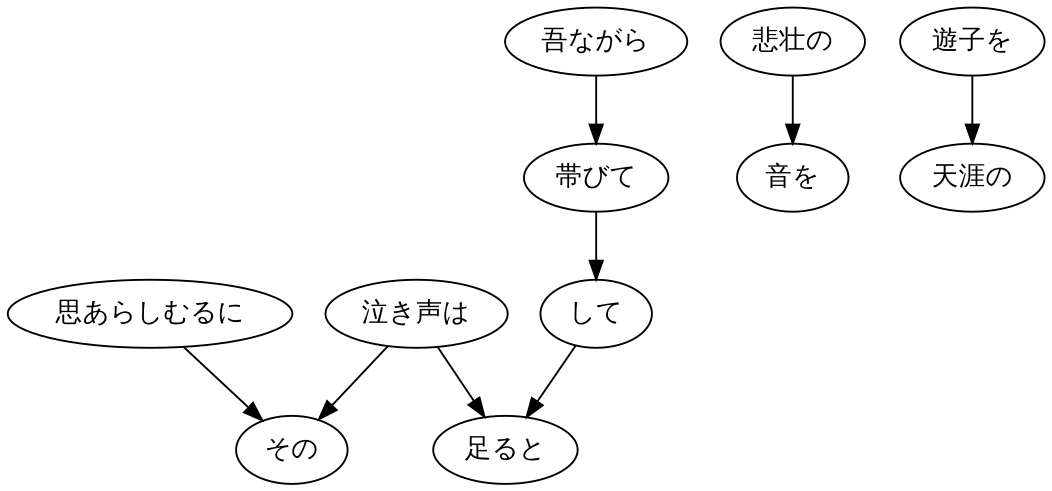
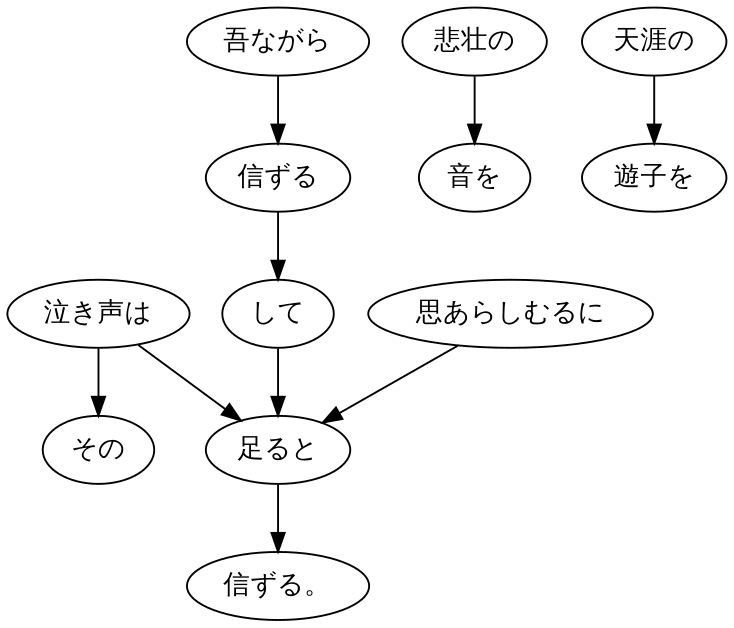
(972, 100) -> (654, 100)
(596, 178) -> (278, 178)
(216, 377) -> (399, 379)
none -> (278, 586)
